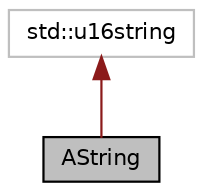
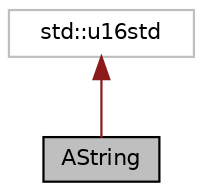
(101, 33) -> (101, 33)
